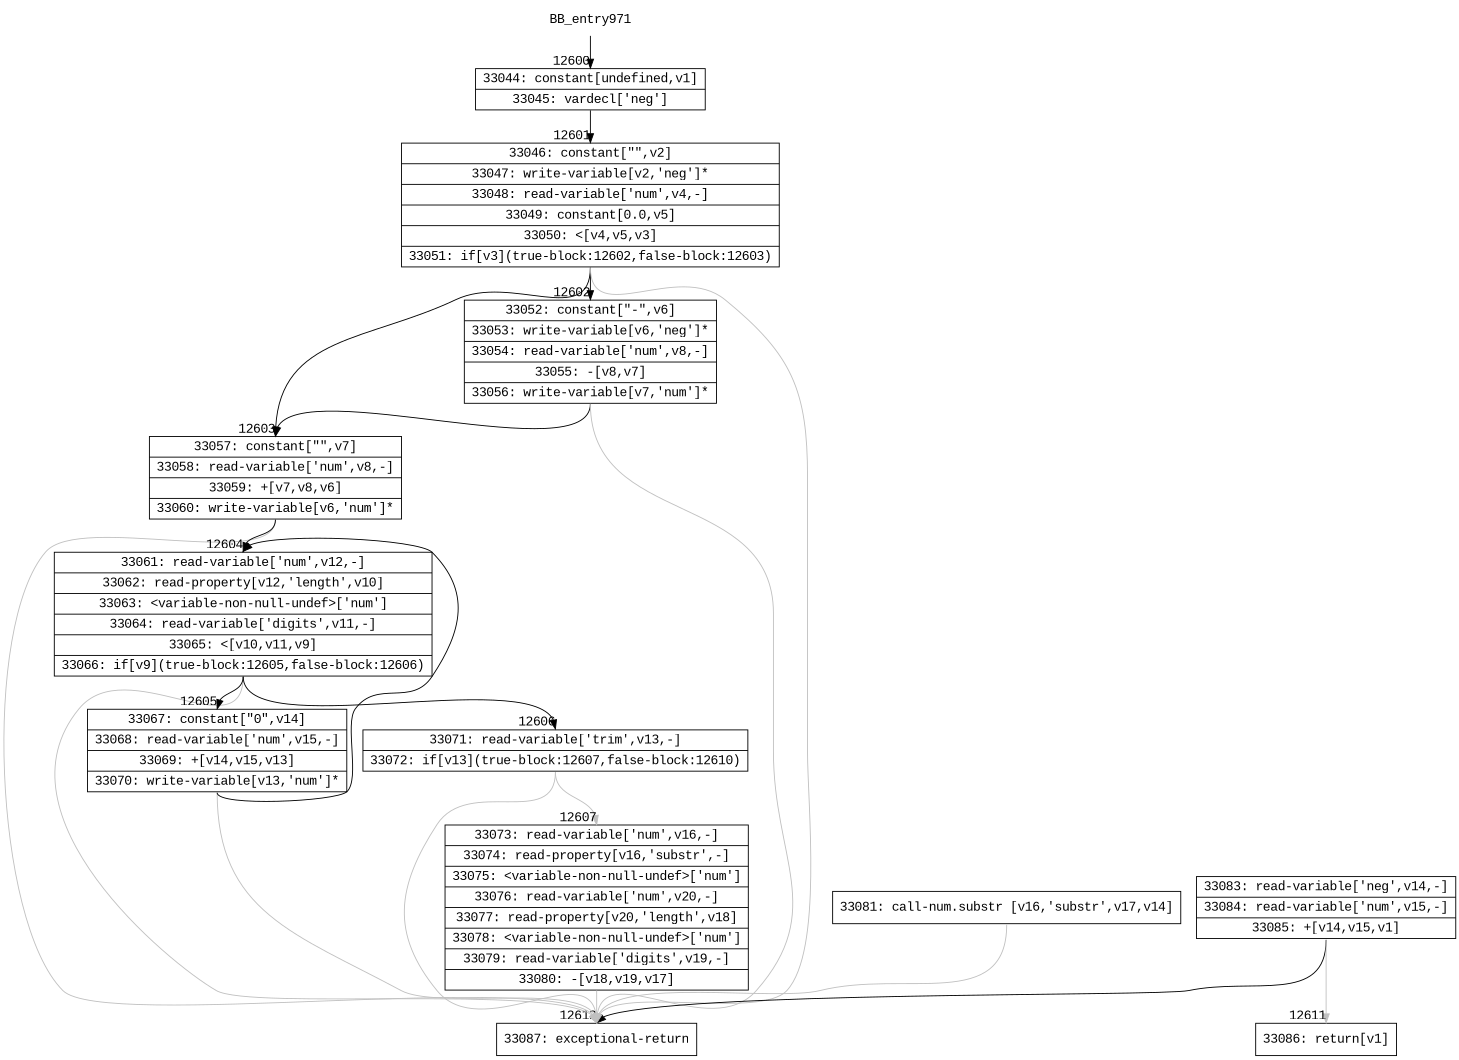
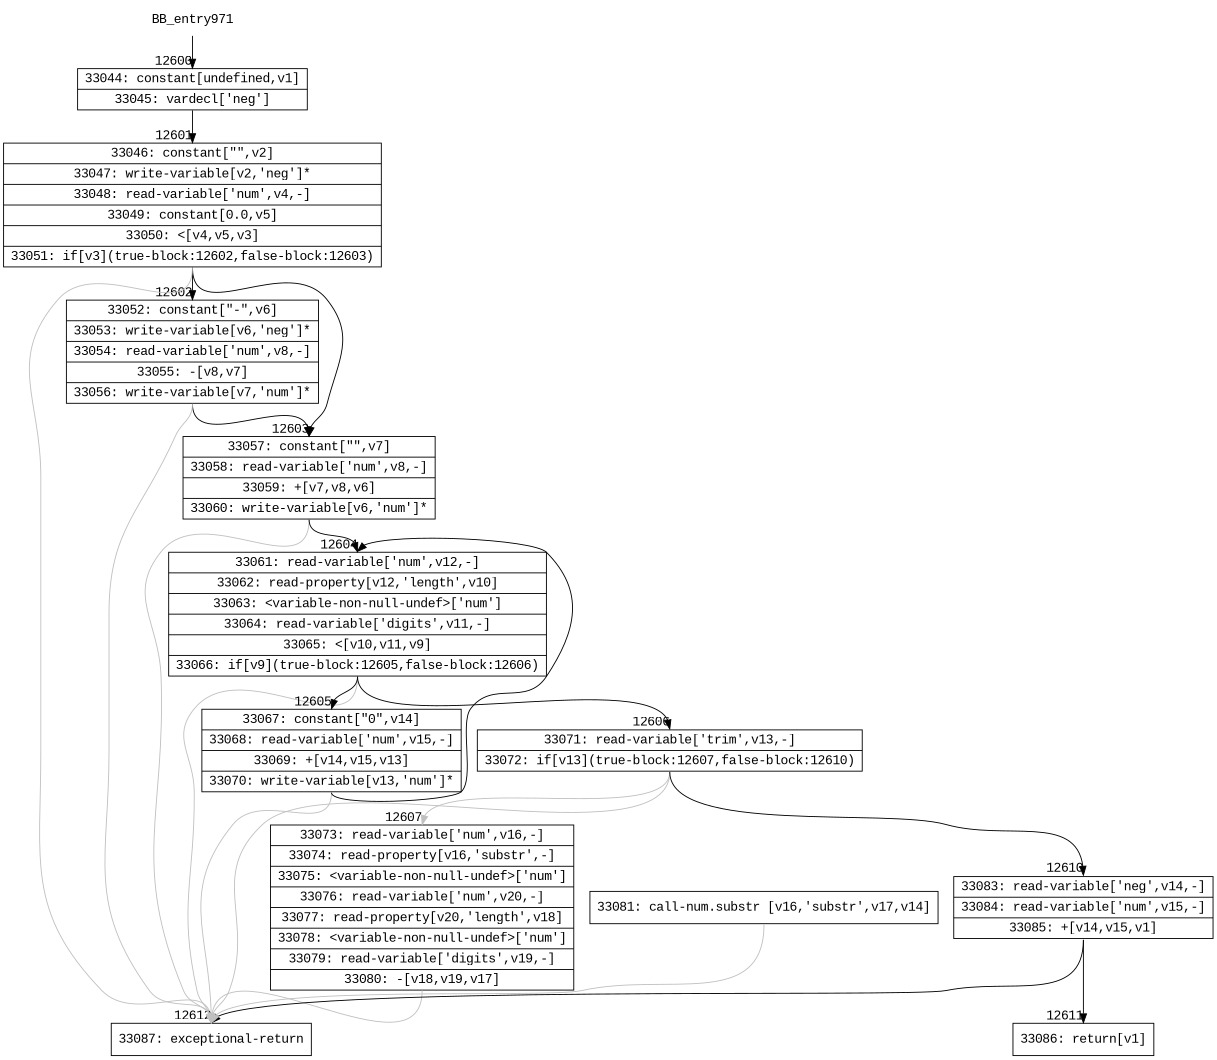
none -> (877, 818)
(1326, 977) -> (1083, 977)
